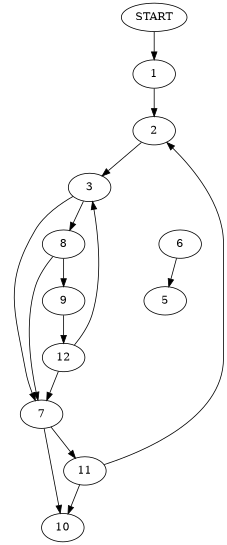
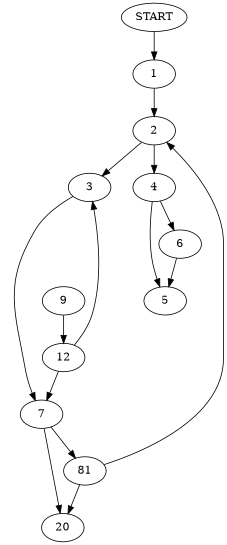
none -> (154, 187)
(64, 244) -> none
(85, 471) -> (85, 471)
(63, 528) -> (63, 528)
